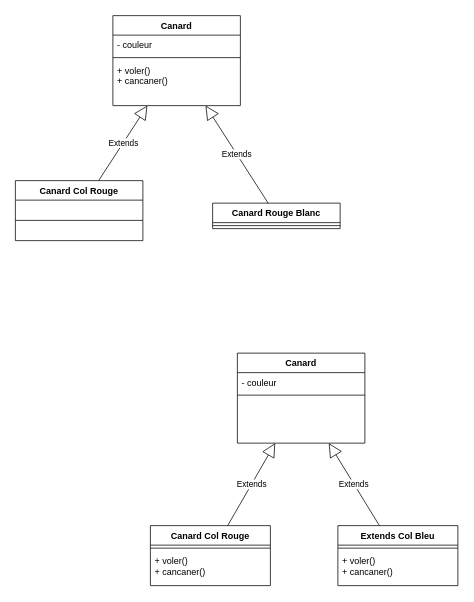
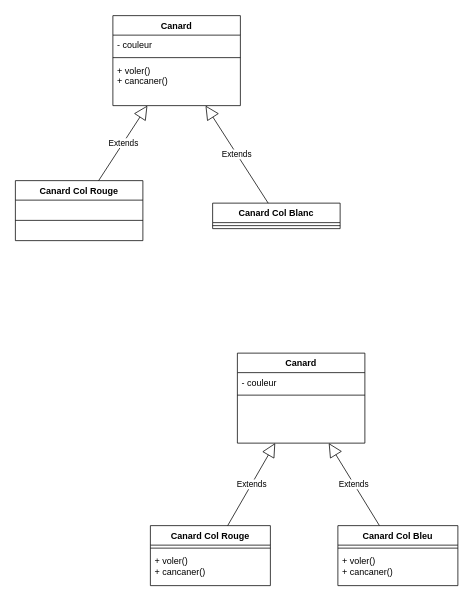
(276, 214) -> (276, 214)
(398, 536) -> (398, 536)
